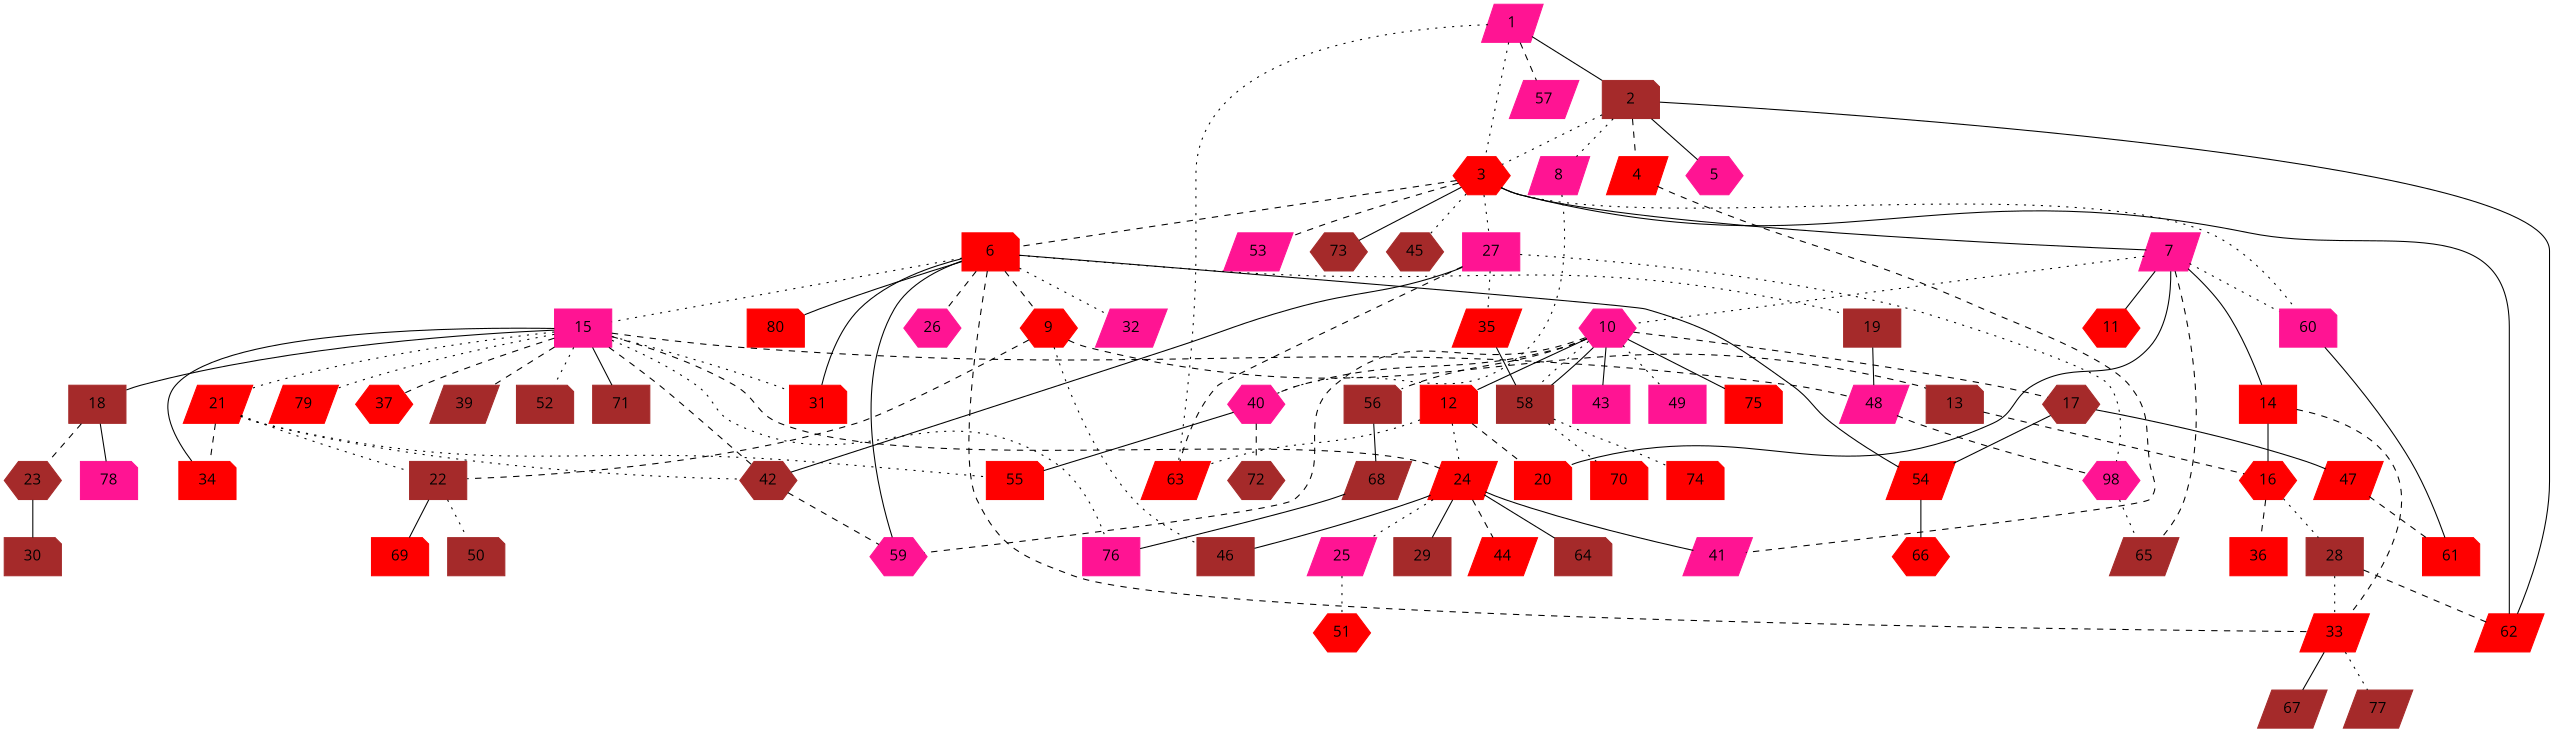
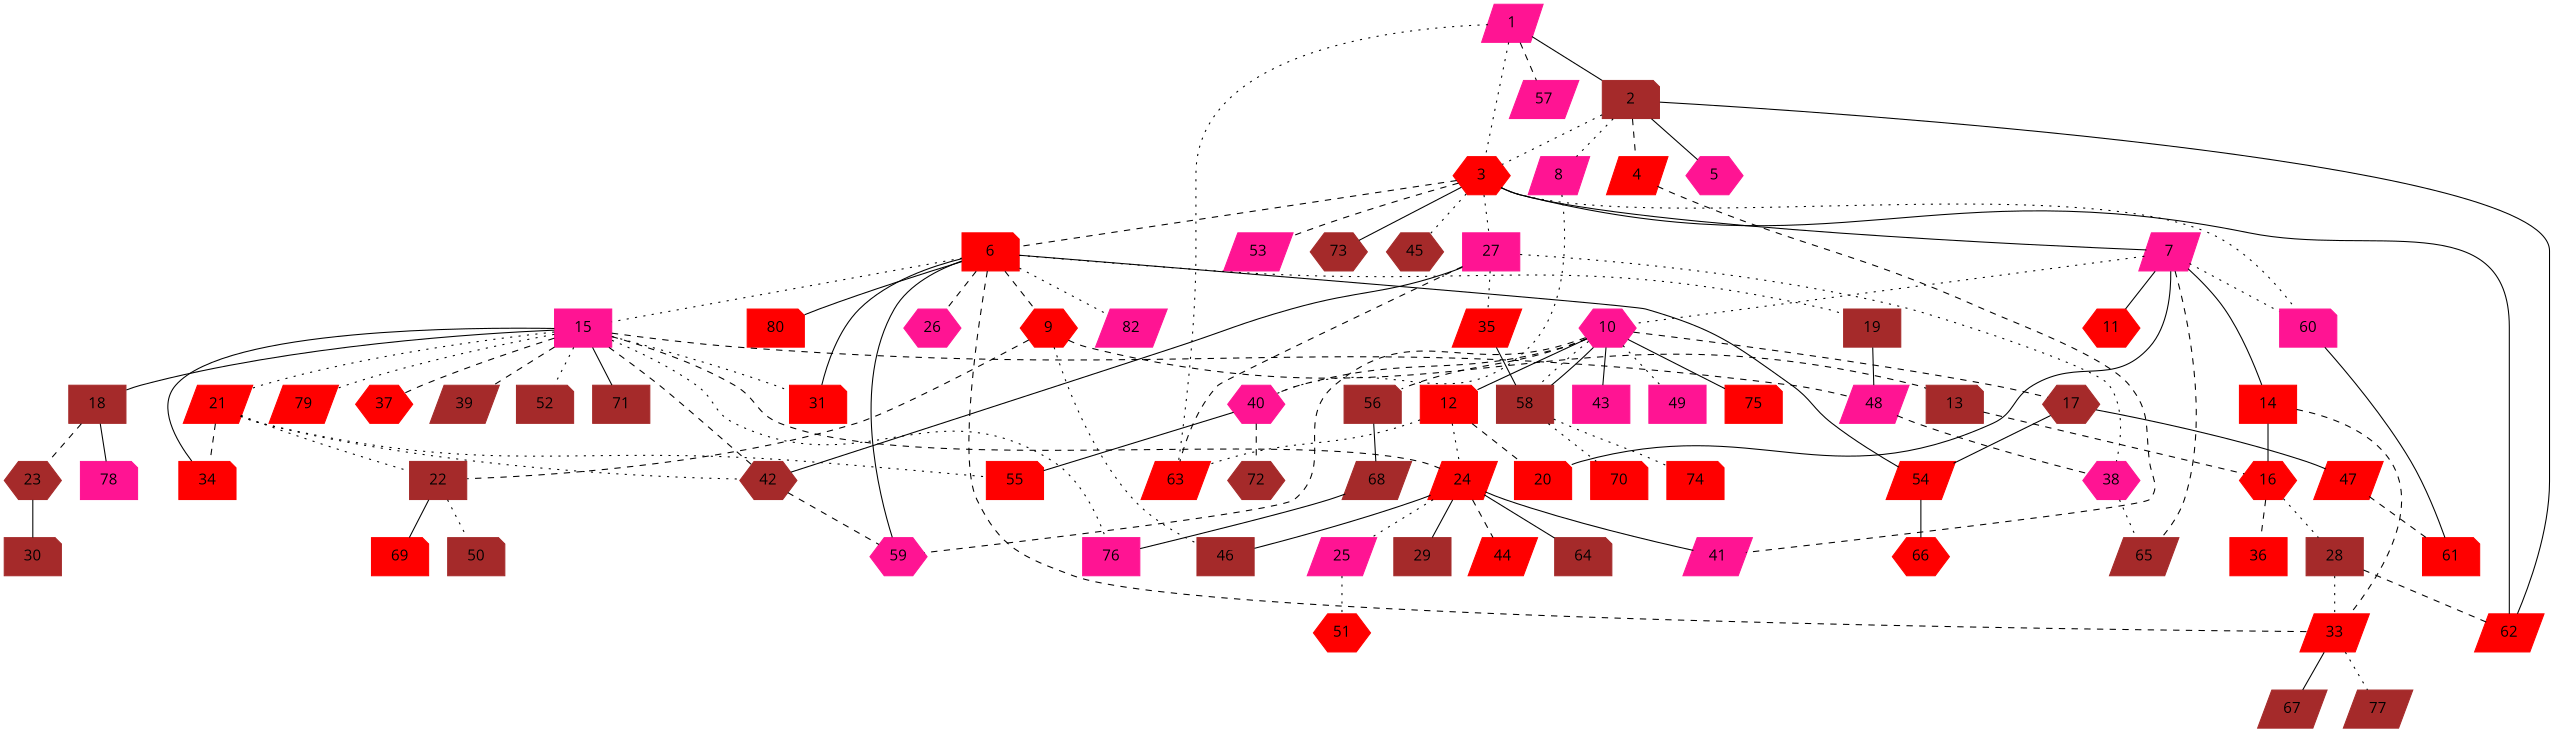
(1131, 328) -> (1131, 328)
(2111, 480) -> (2111, 480)
